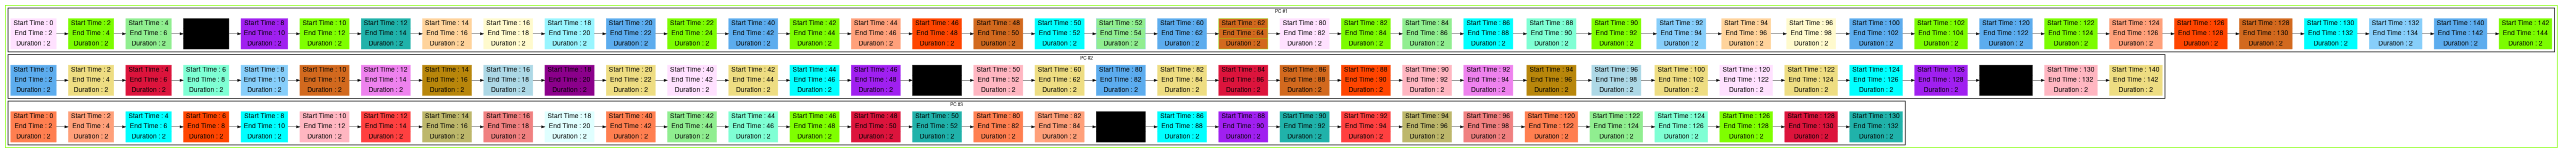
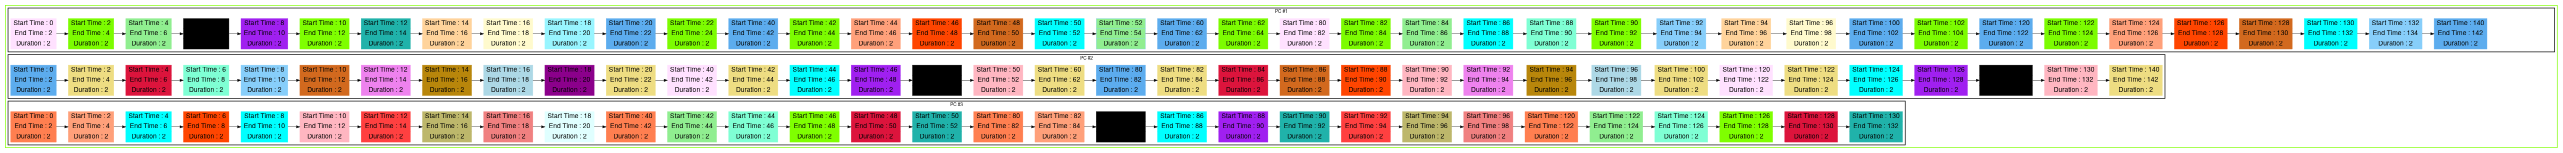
(1243, 34) -> (1243, 34)
(2525, 34) -> none
